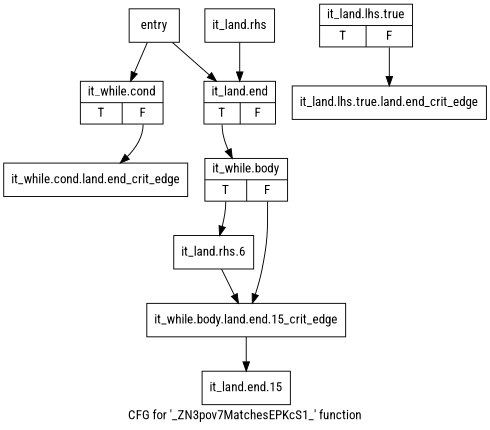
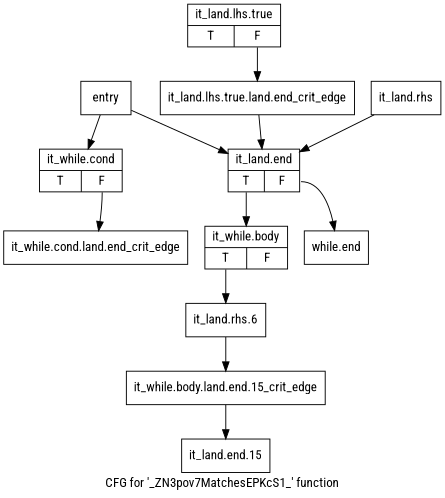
none -> (260, 127)
none -> (336, 248)
(266, 249) -> none
